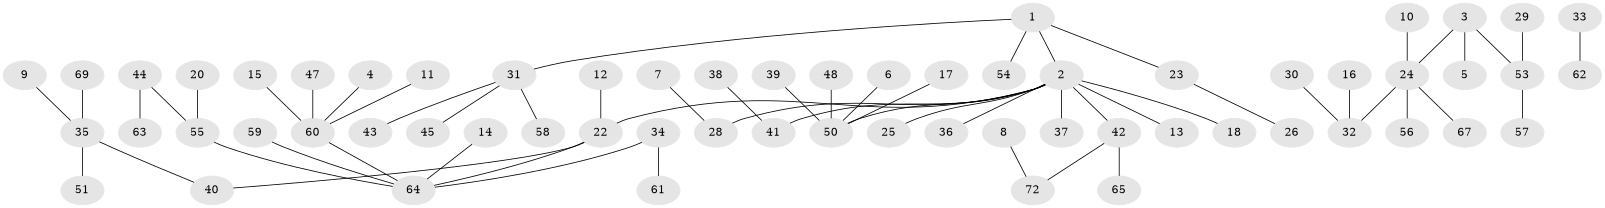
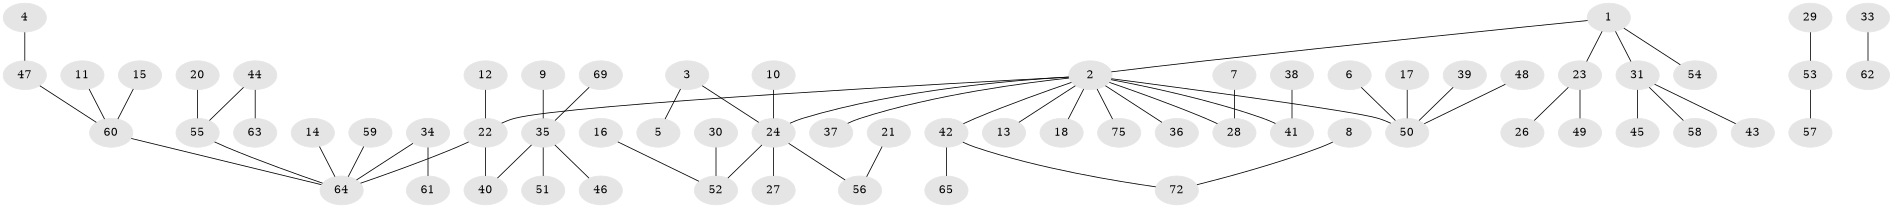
(1494, 46) -> none
none -> (928, 92)
(342, 104) -> (25, 46)
none -> (889, 133)
(889, 133) -> (1119, 133)
(1350, 133) -> (716, 190)
(1465, 133) -> (774, 190)
none -> (1580, 133)
none -> (601, 190)
